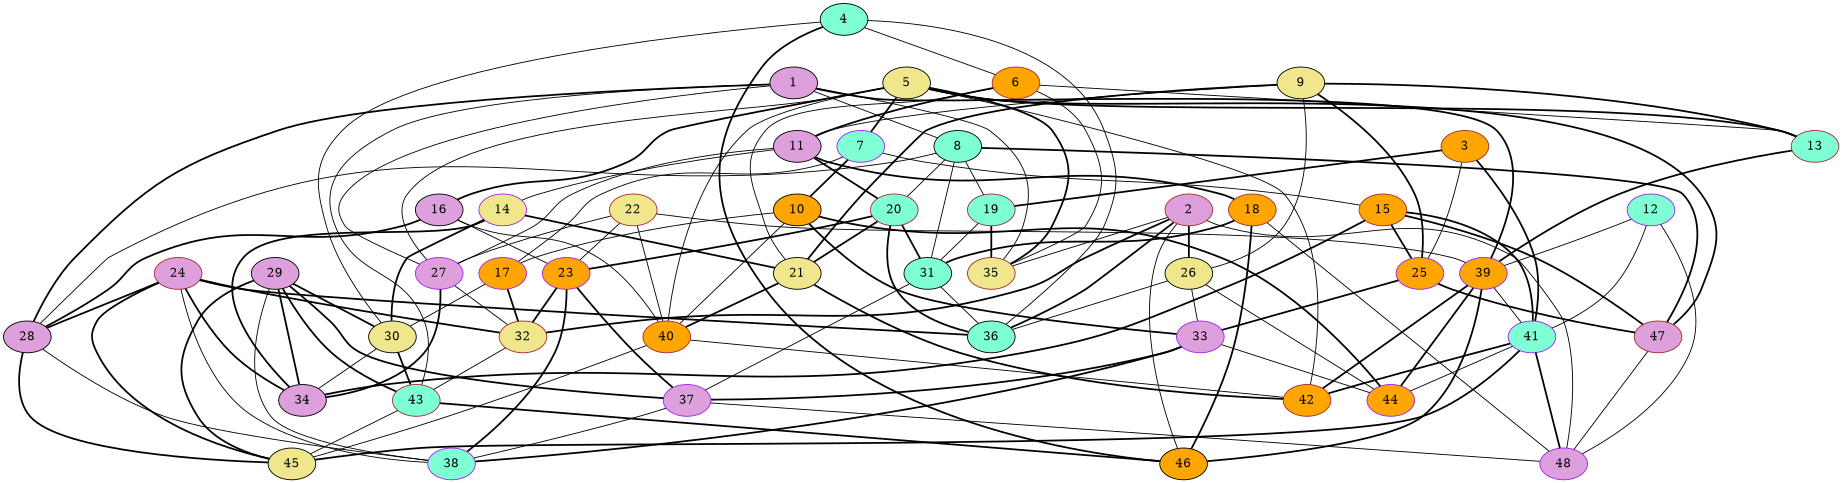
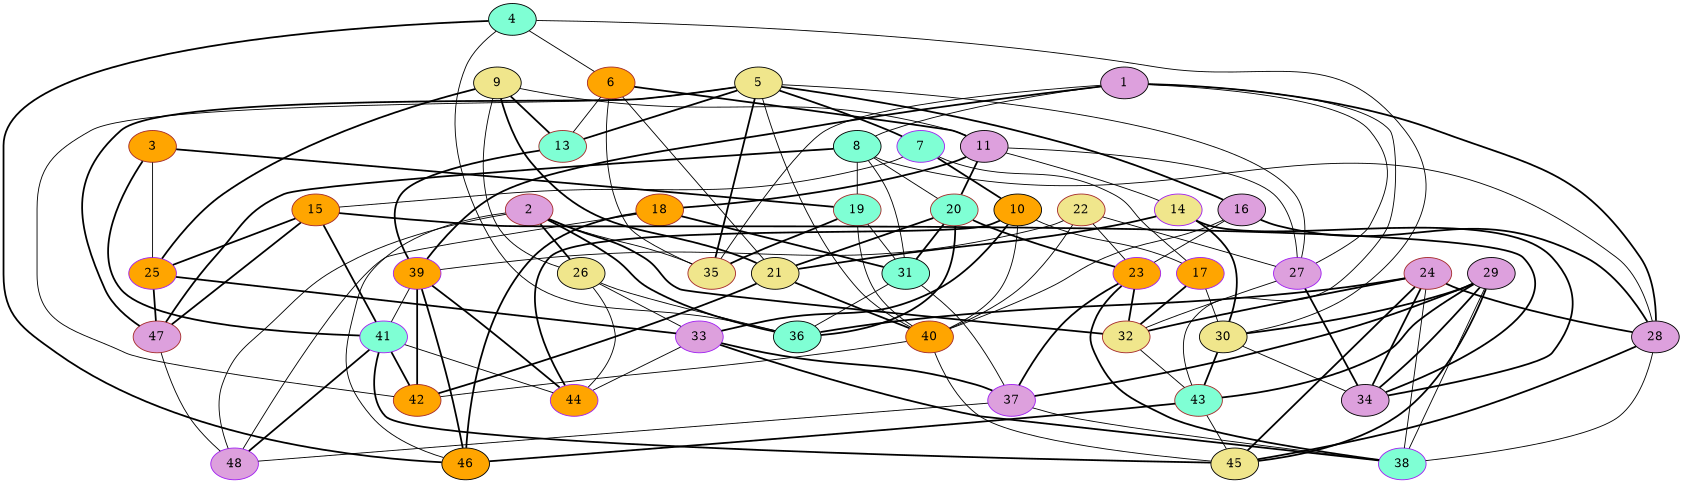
(1651, 210) -> none
none -> (871, 284)
